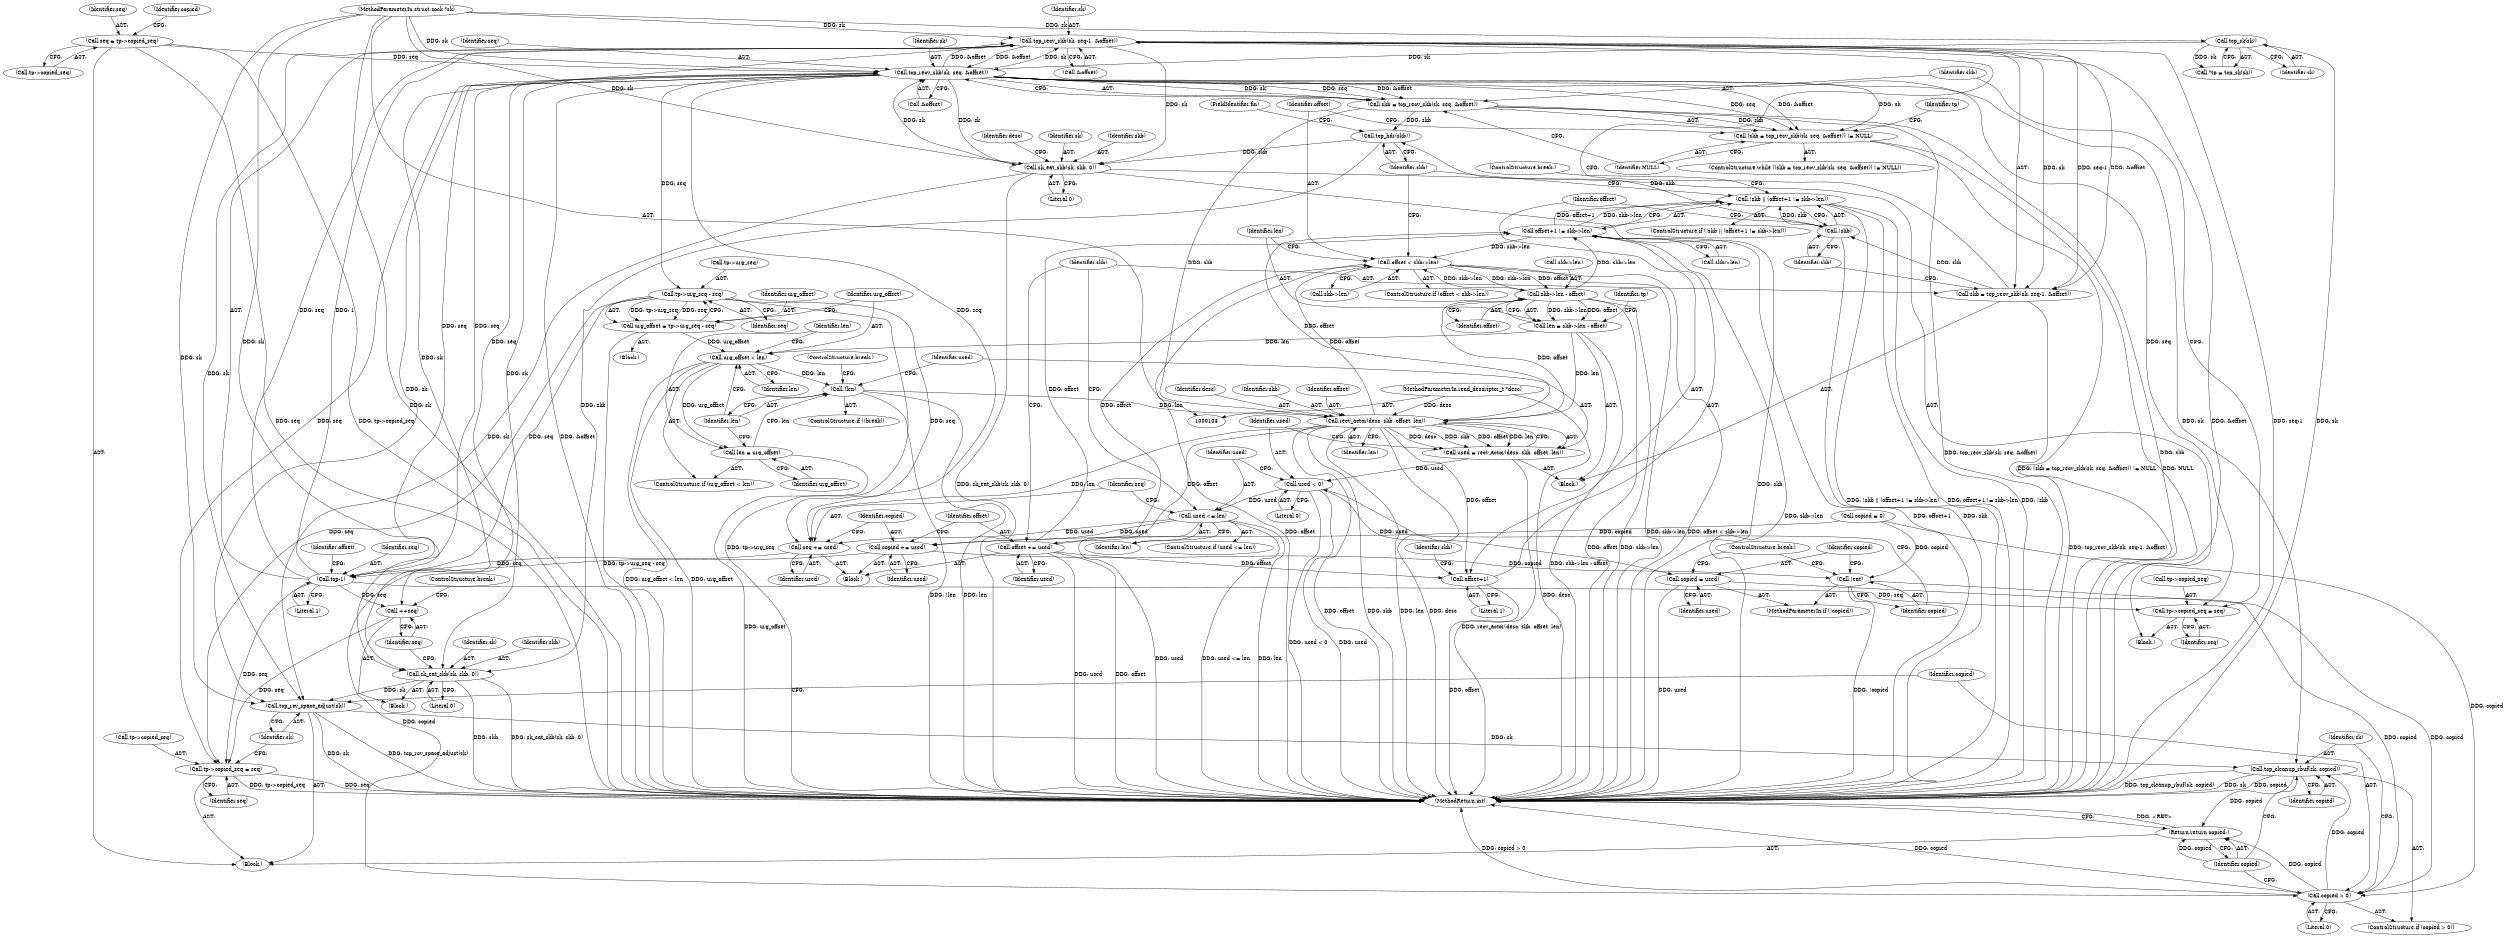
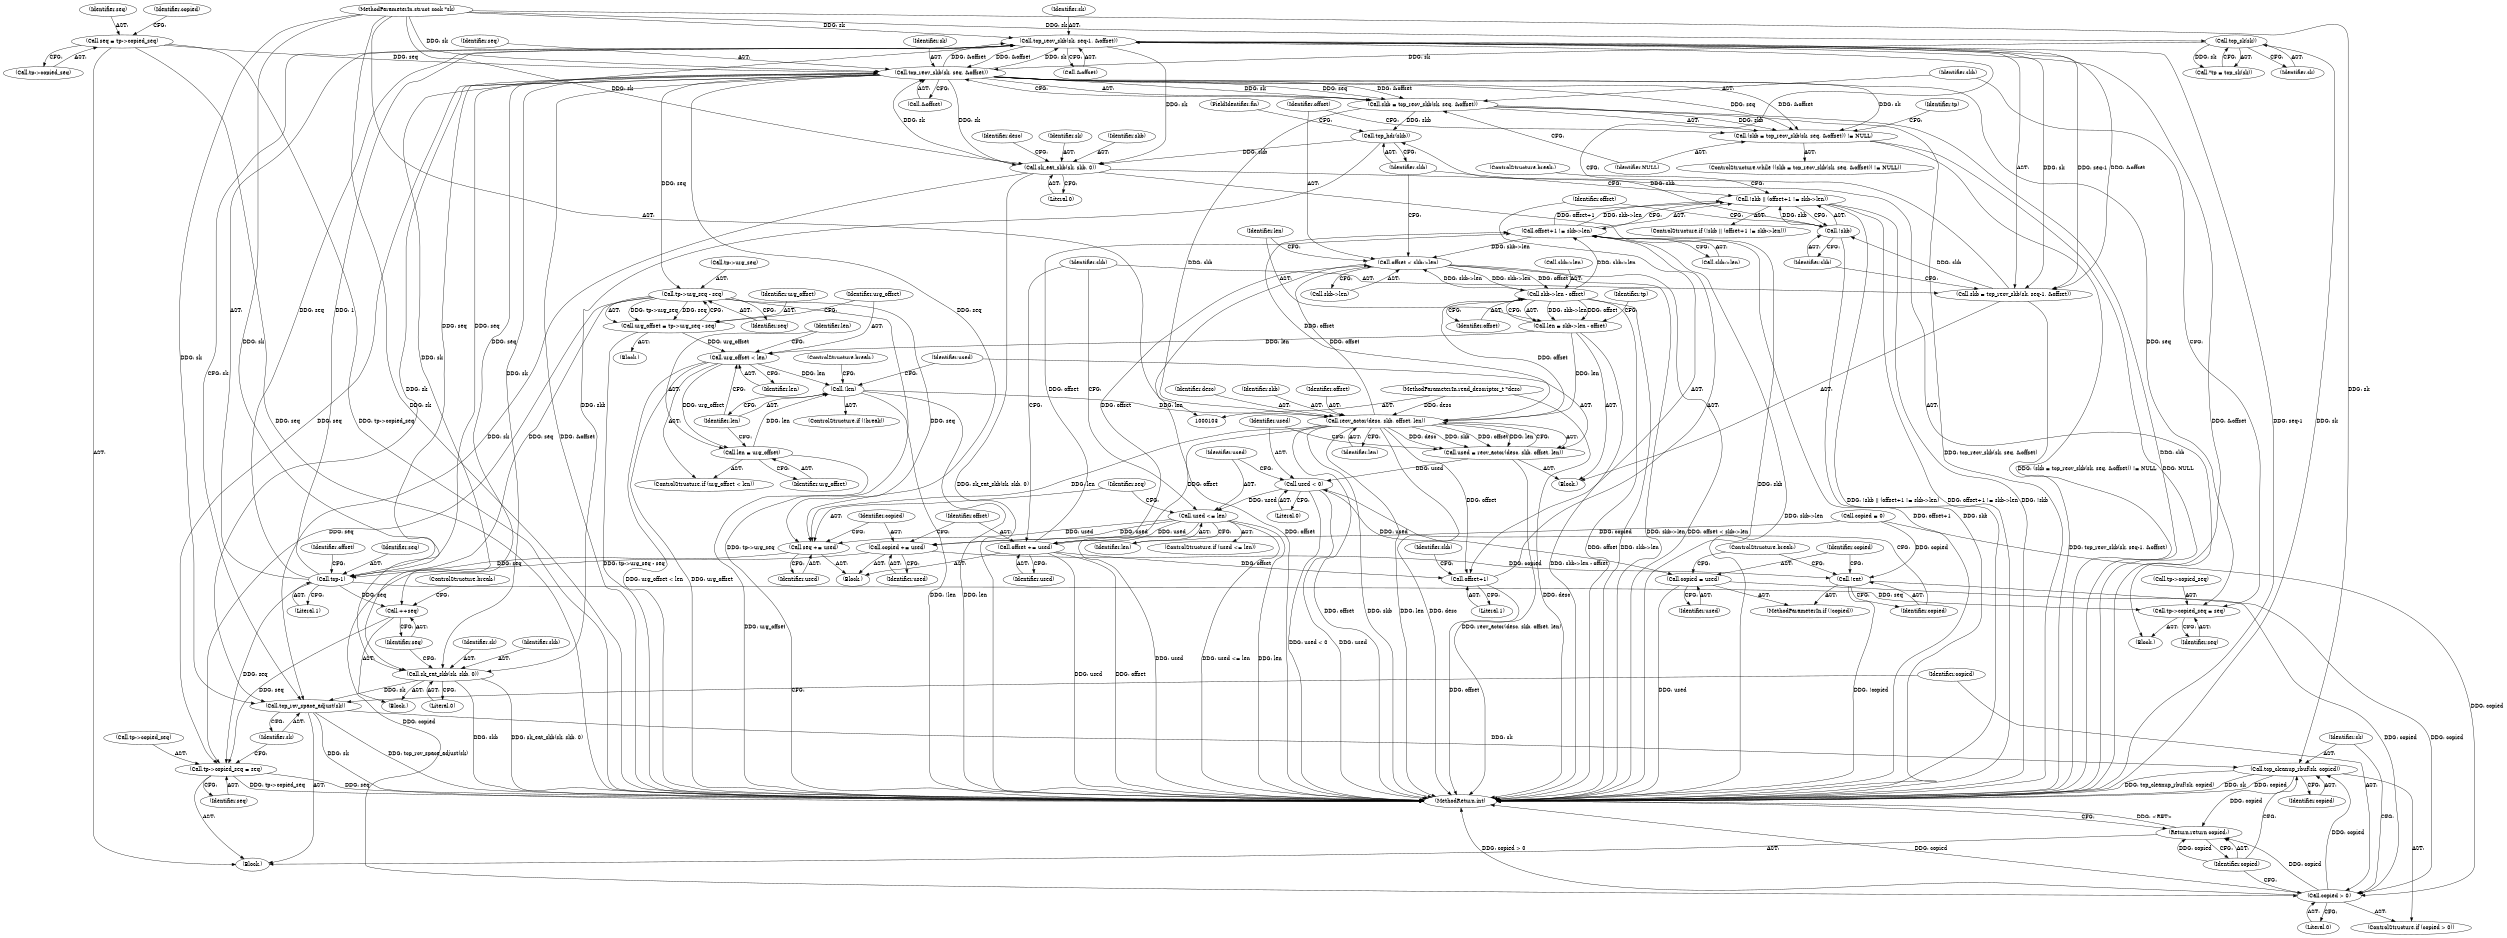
(1903, 82) -> (1778, 25)
(1718, 153) -> none
(1437, 295) -> none
(218, 374) -> (218, 374)
(778, 421) -> (778, 421)
none -> (1152, 534)
